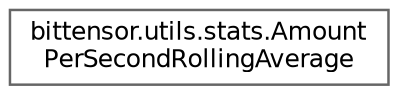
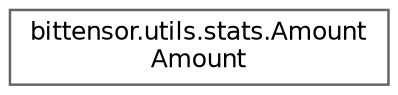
(199, 47) -> (199, 47)
